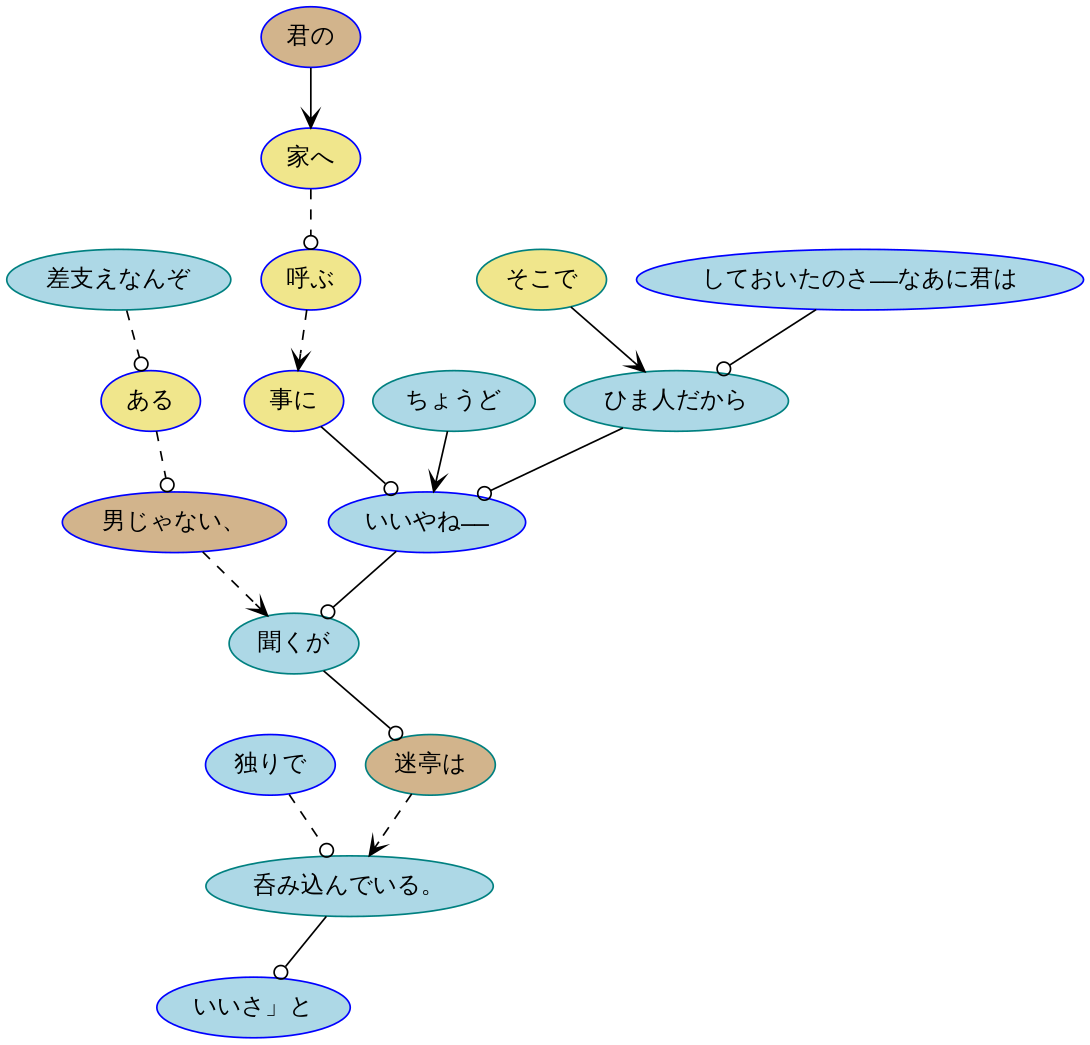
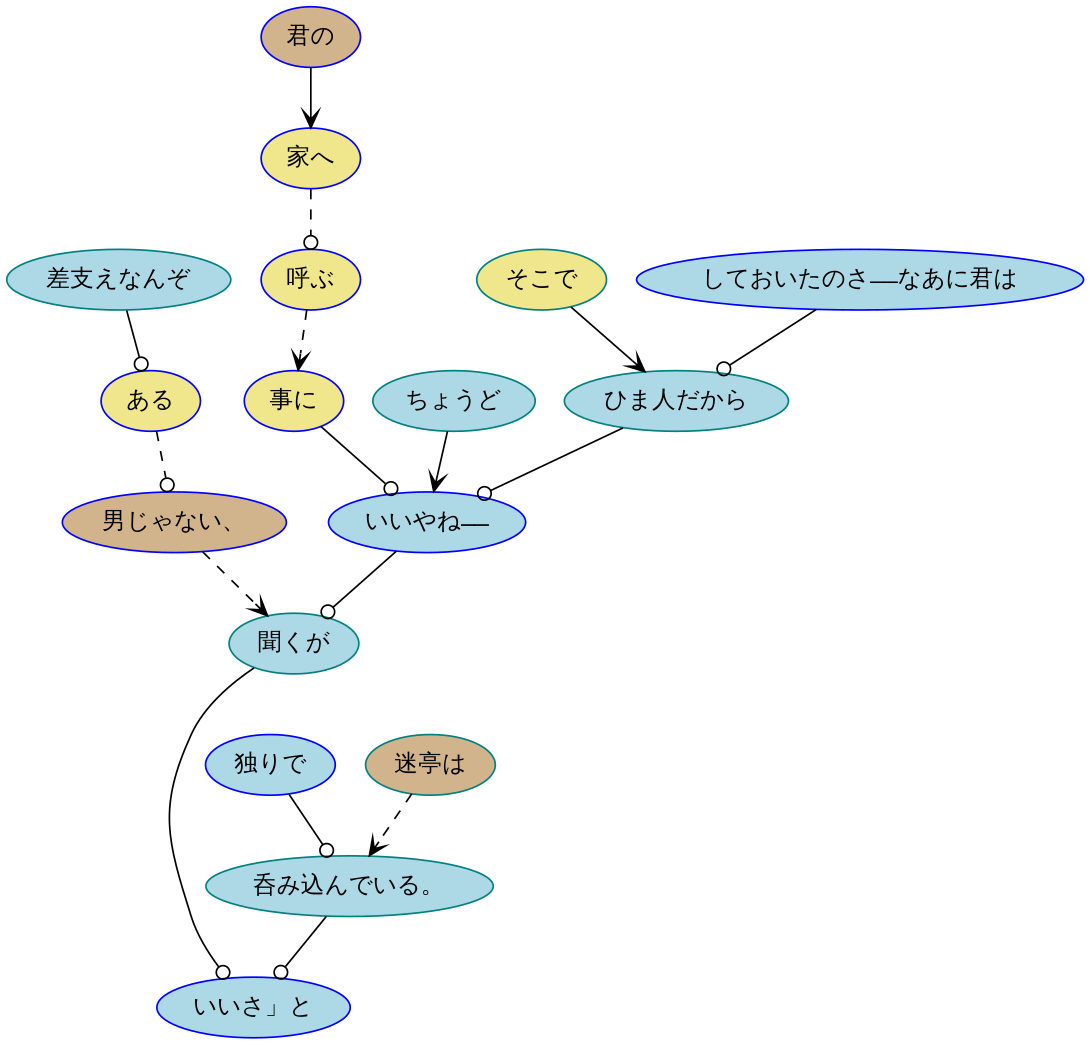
(133, 334) -> (133, 334)
(357, 700) -> (170, 808)
(306, 819) -> (306, 819)
